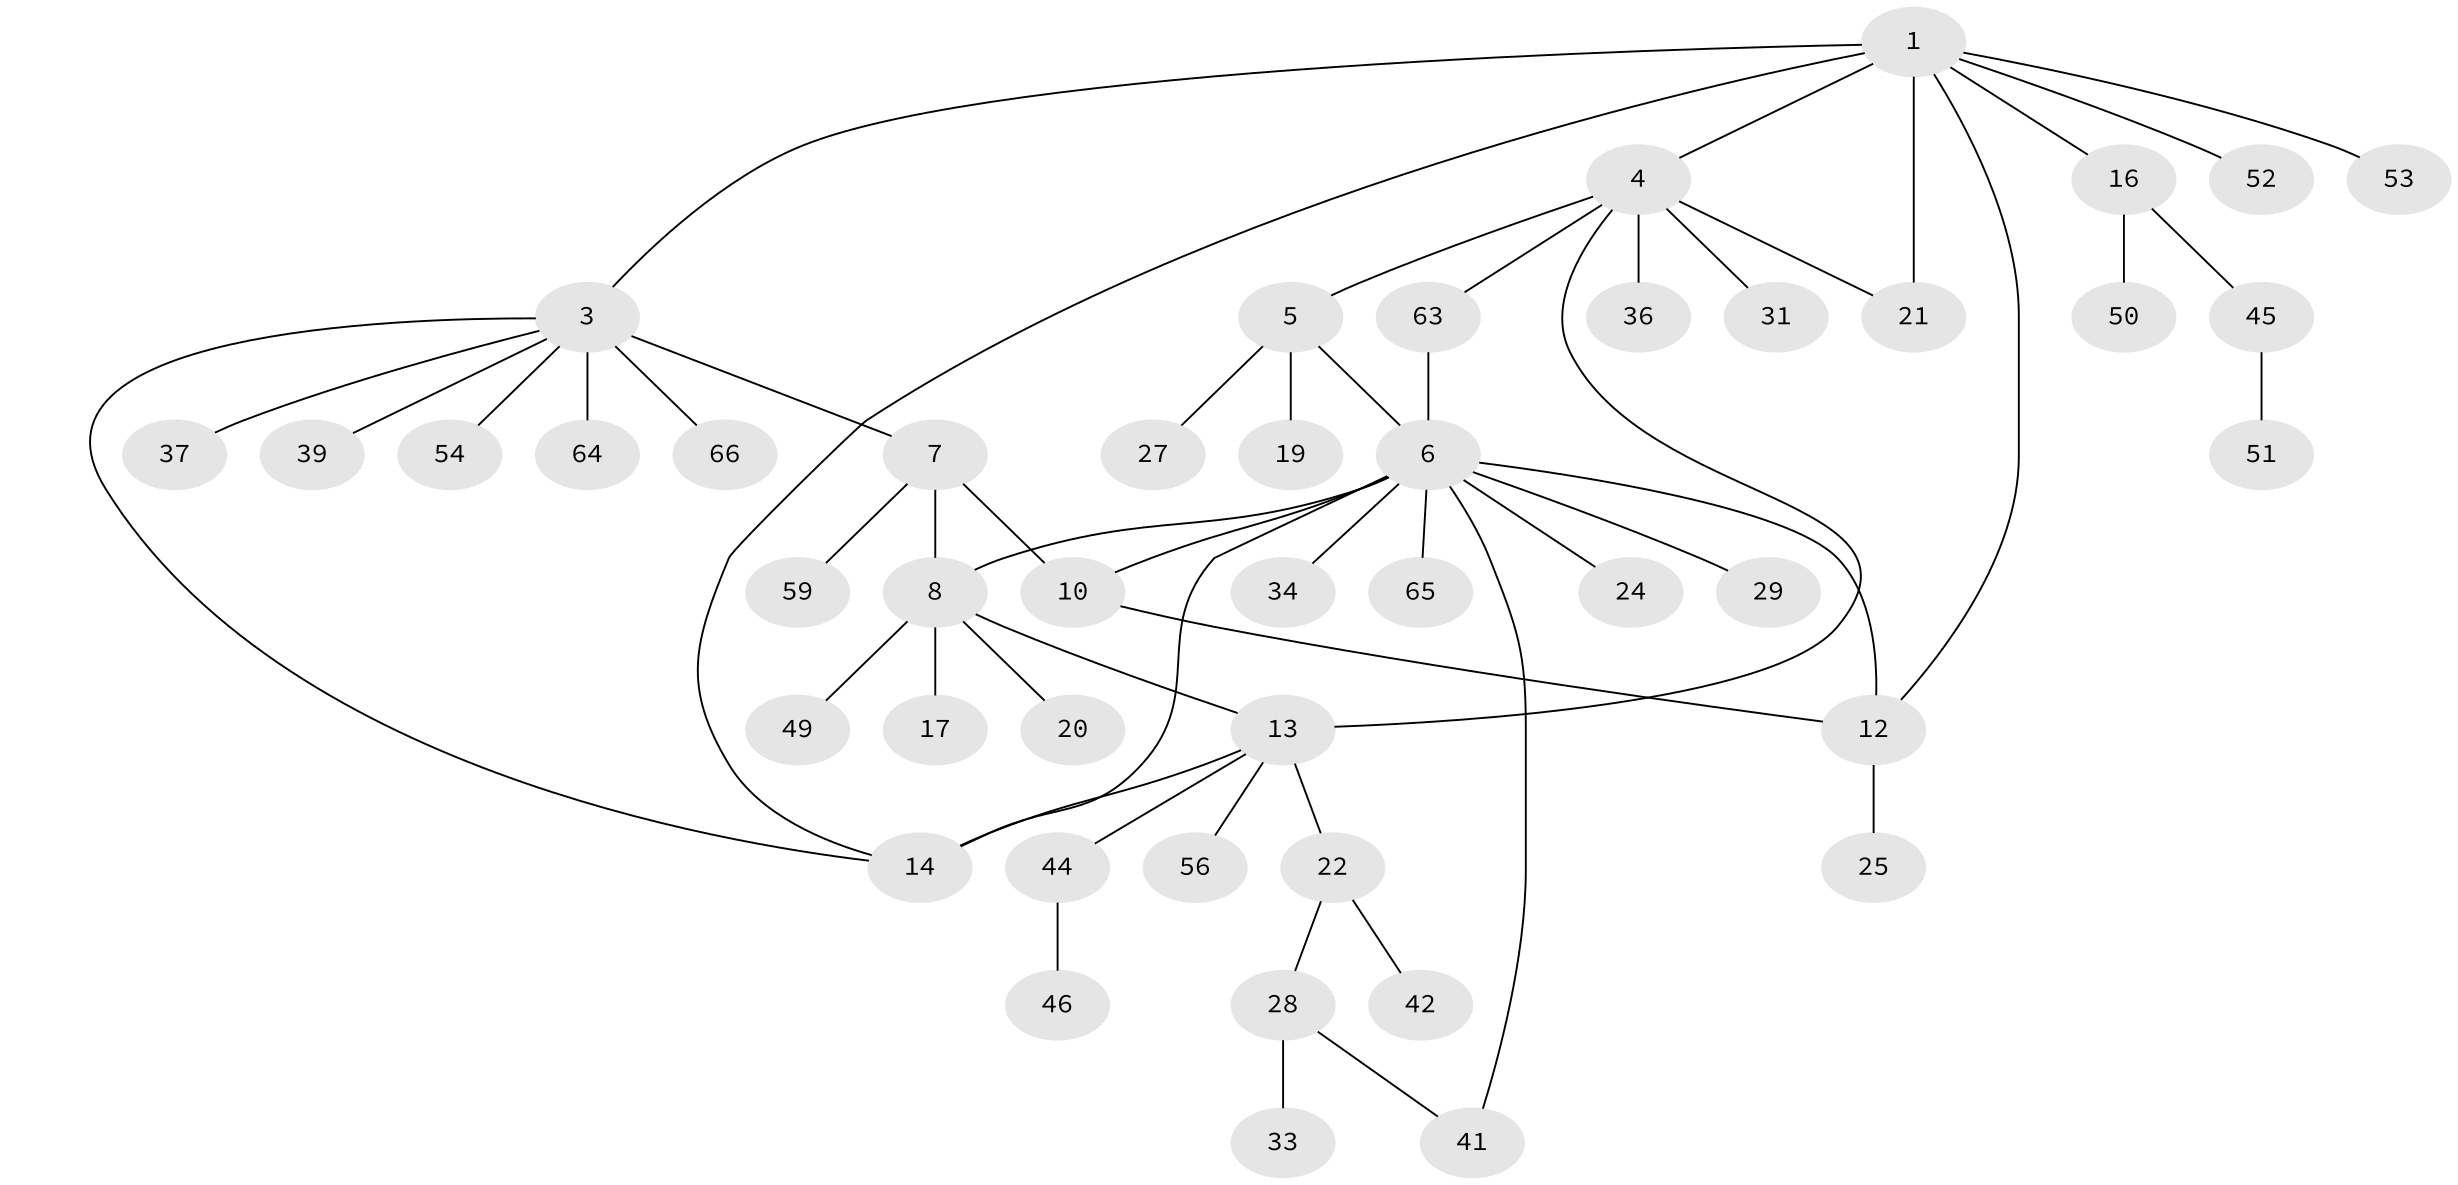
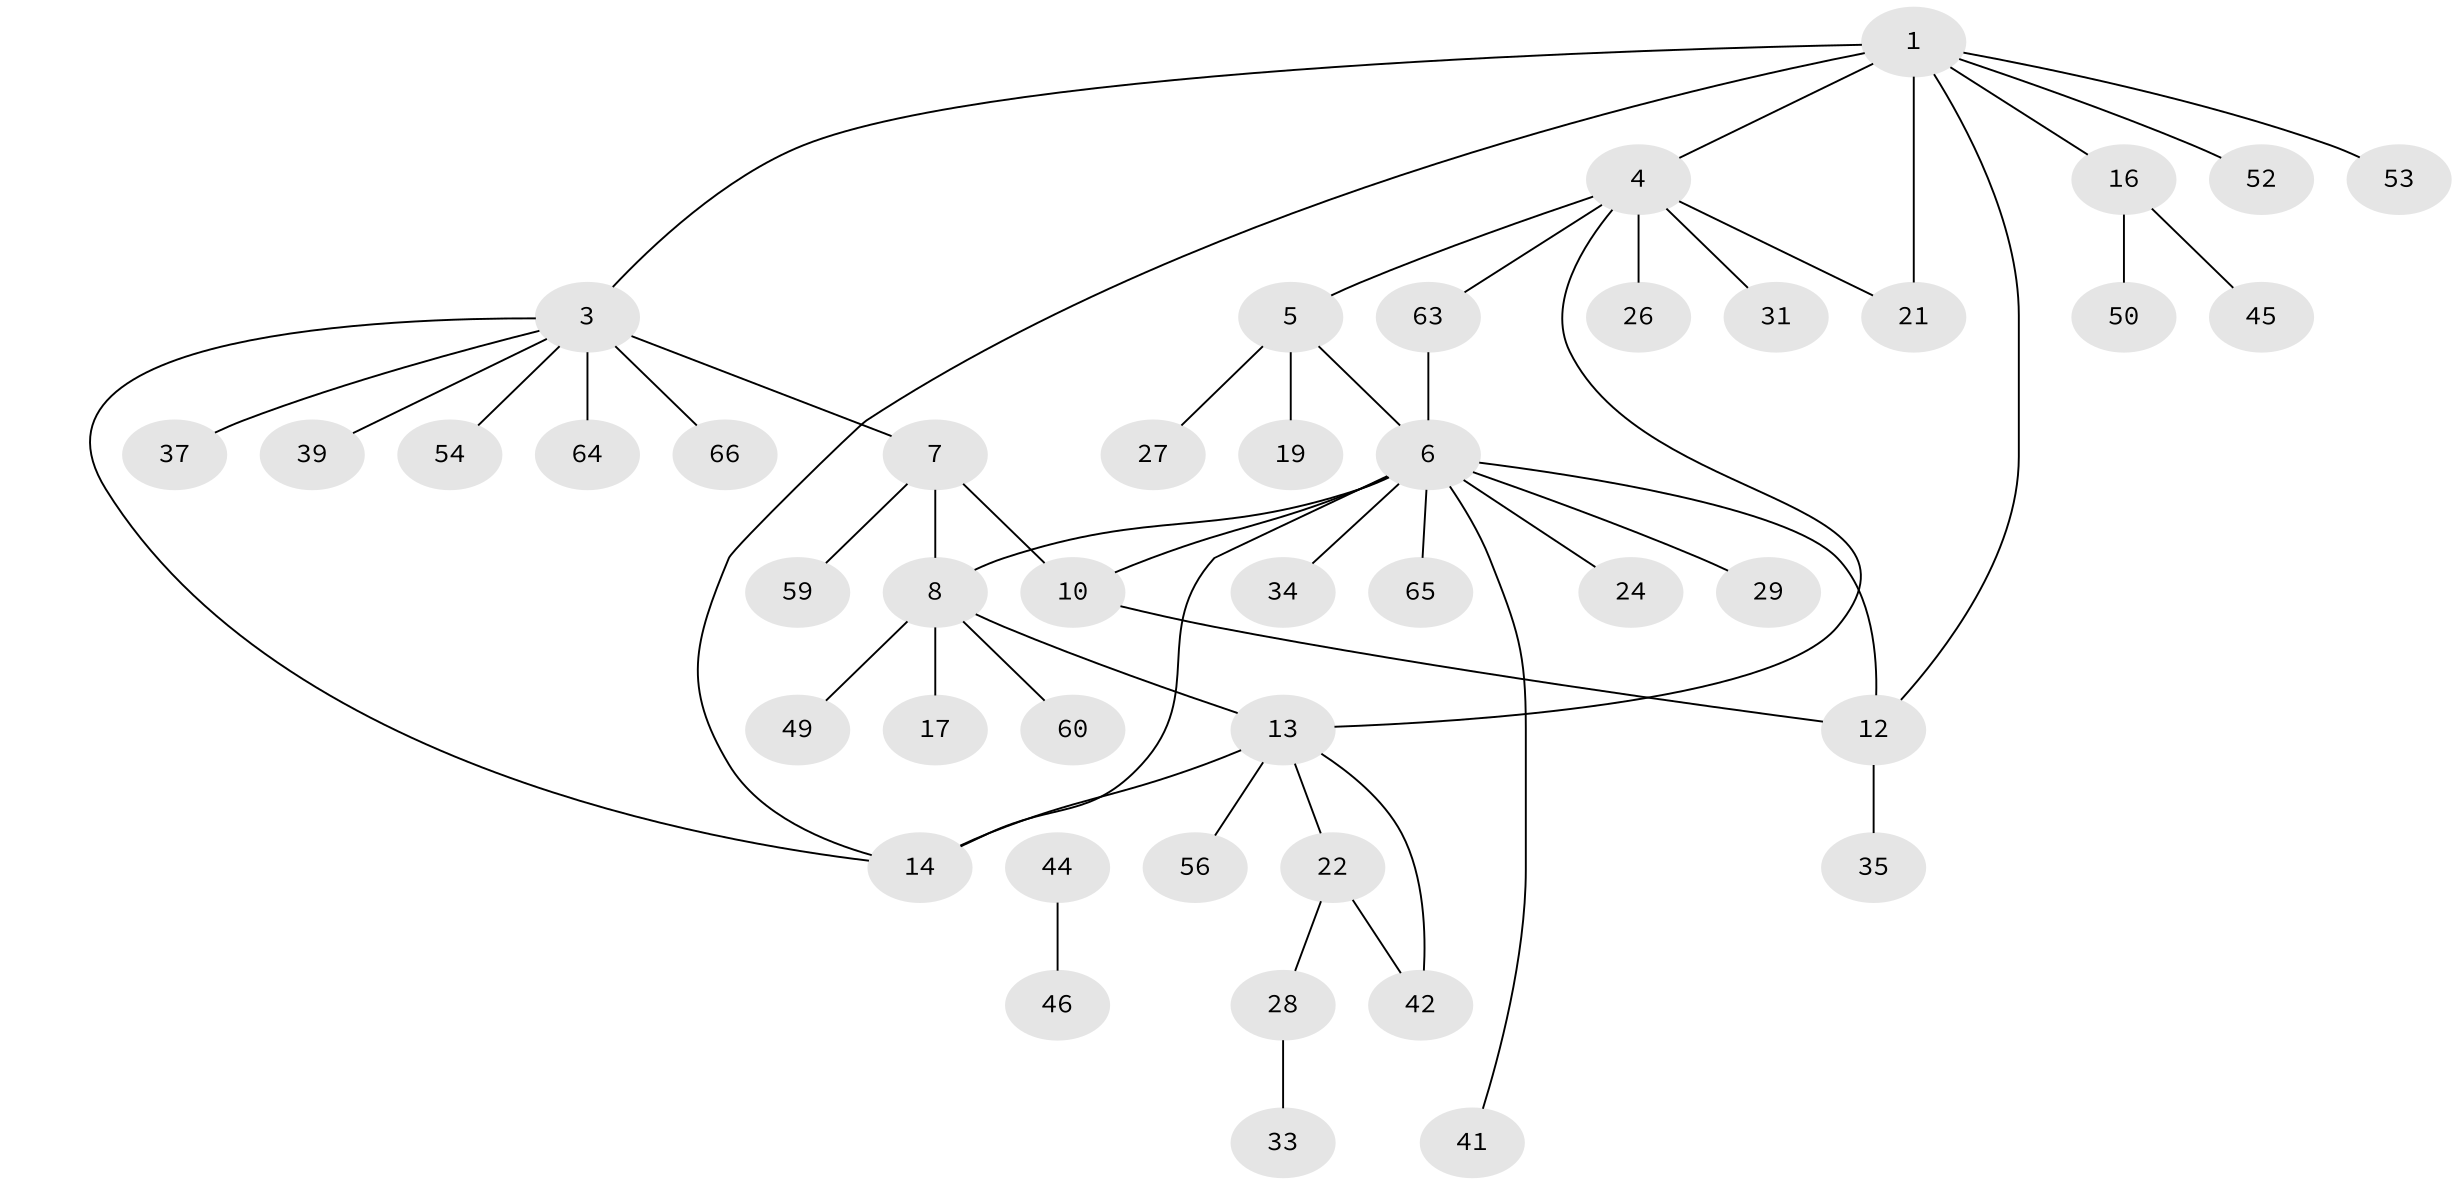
(1639, 317) -> (1639, 317)
(2262, 455) -> none
(1073, 730) -> (1073, 730)
(1170, 799) -> (1407, 845)
(1874, 868) -> (1874, 868)
(1378, 1074) -> none
